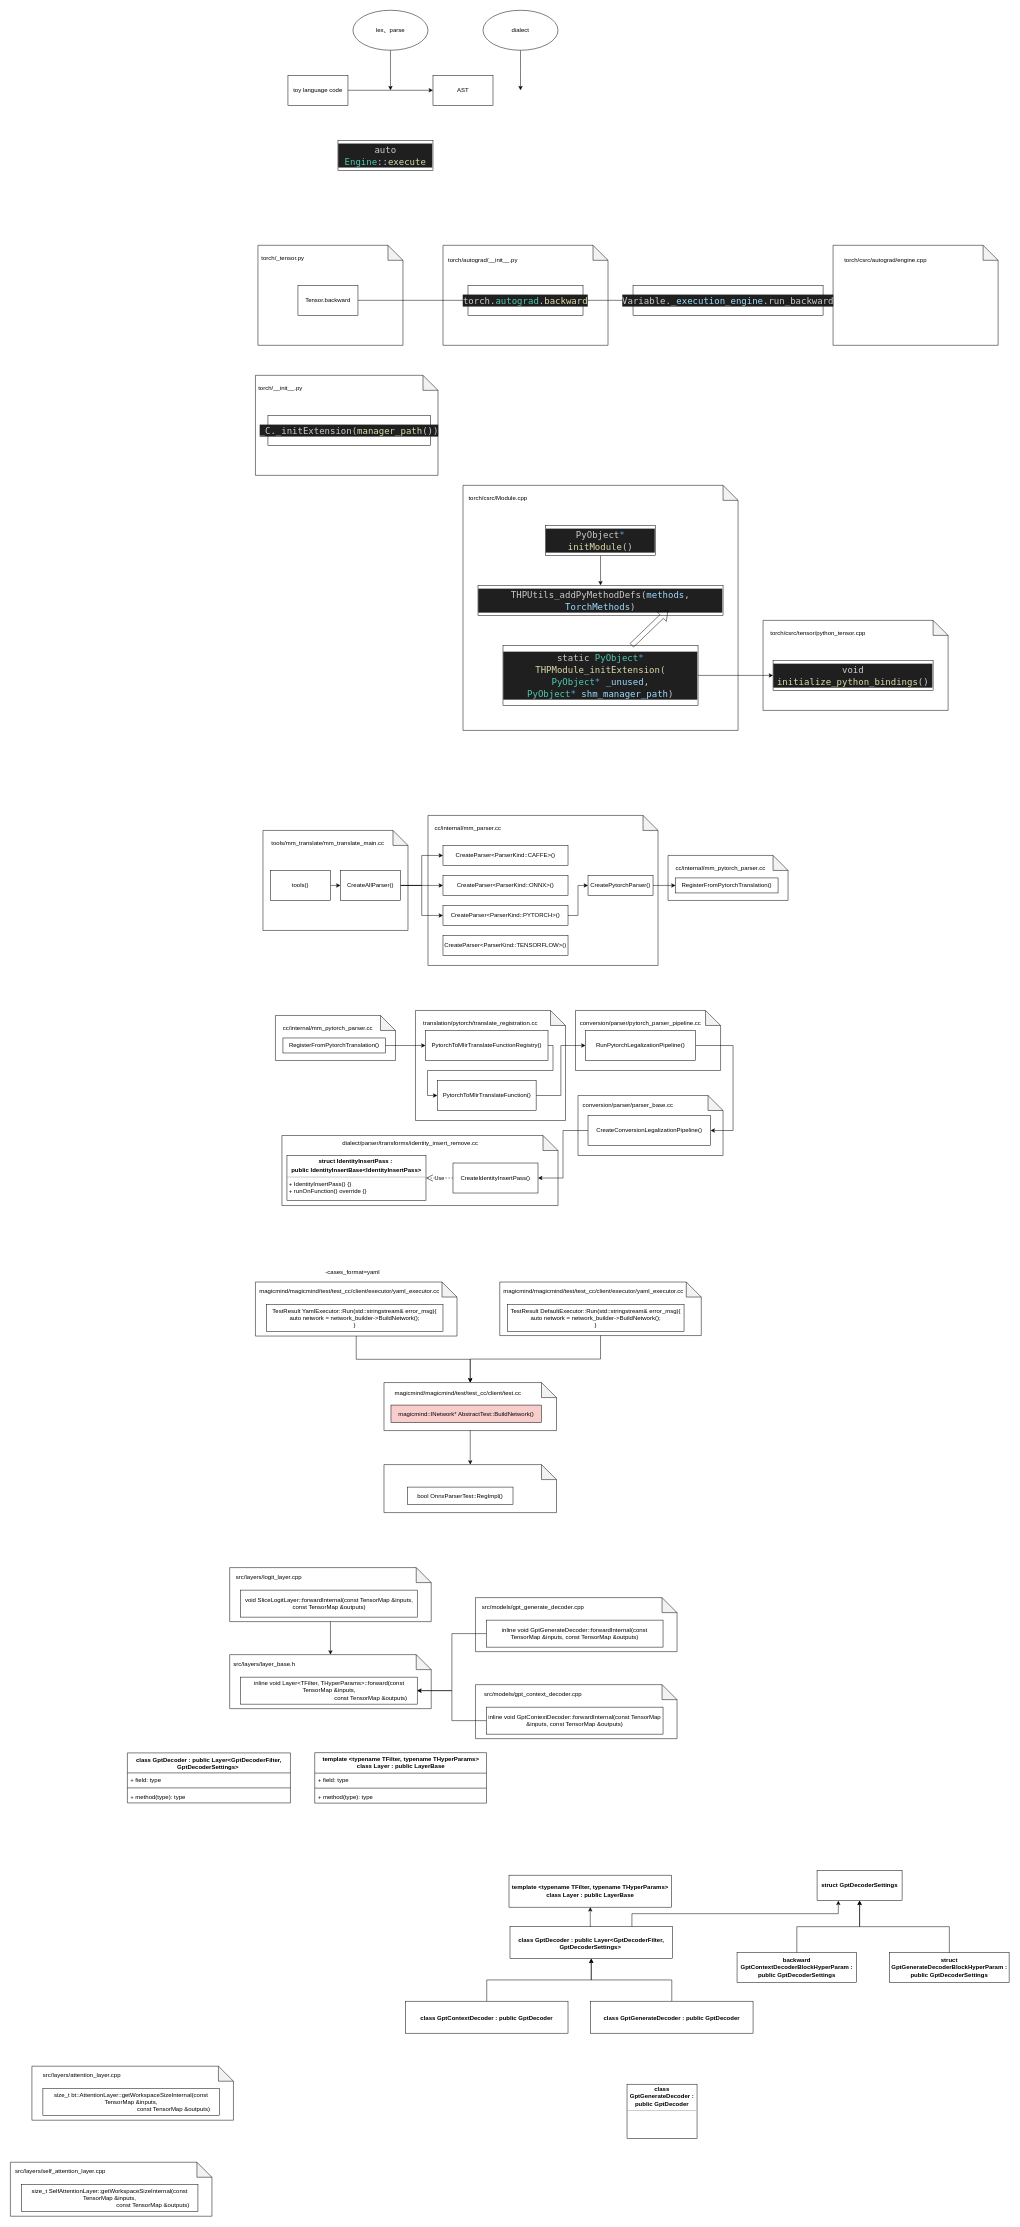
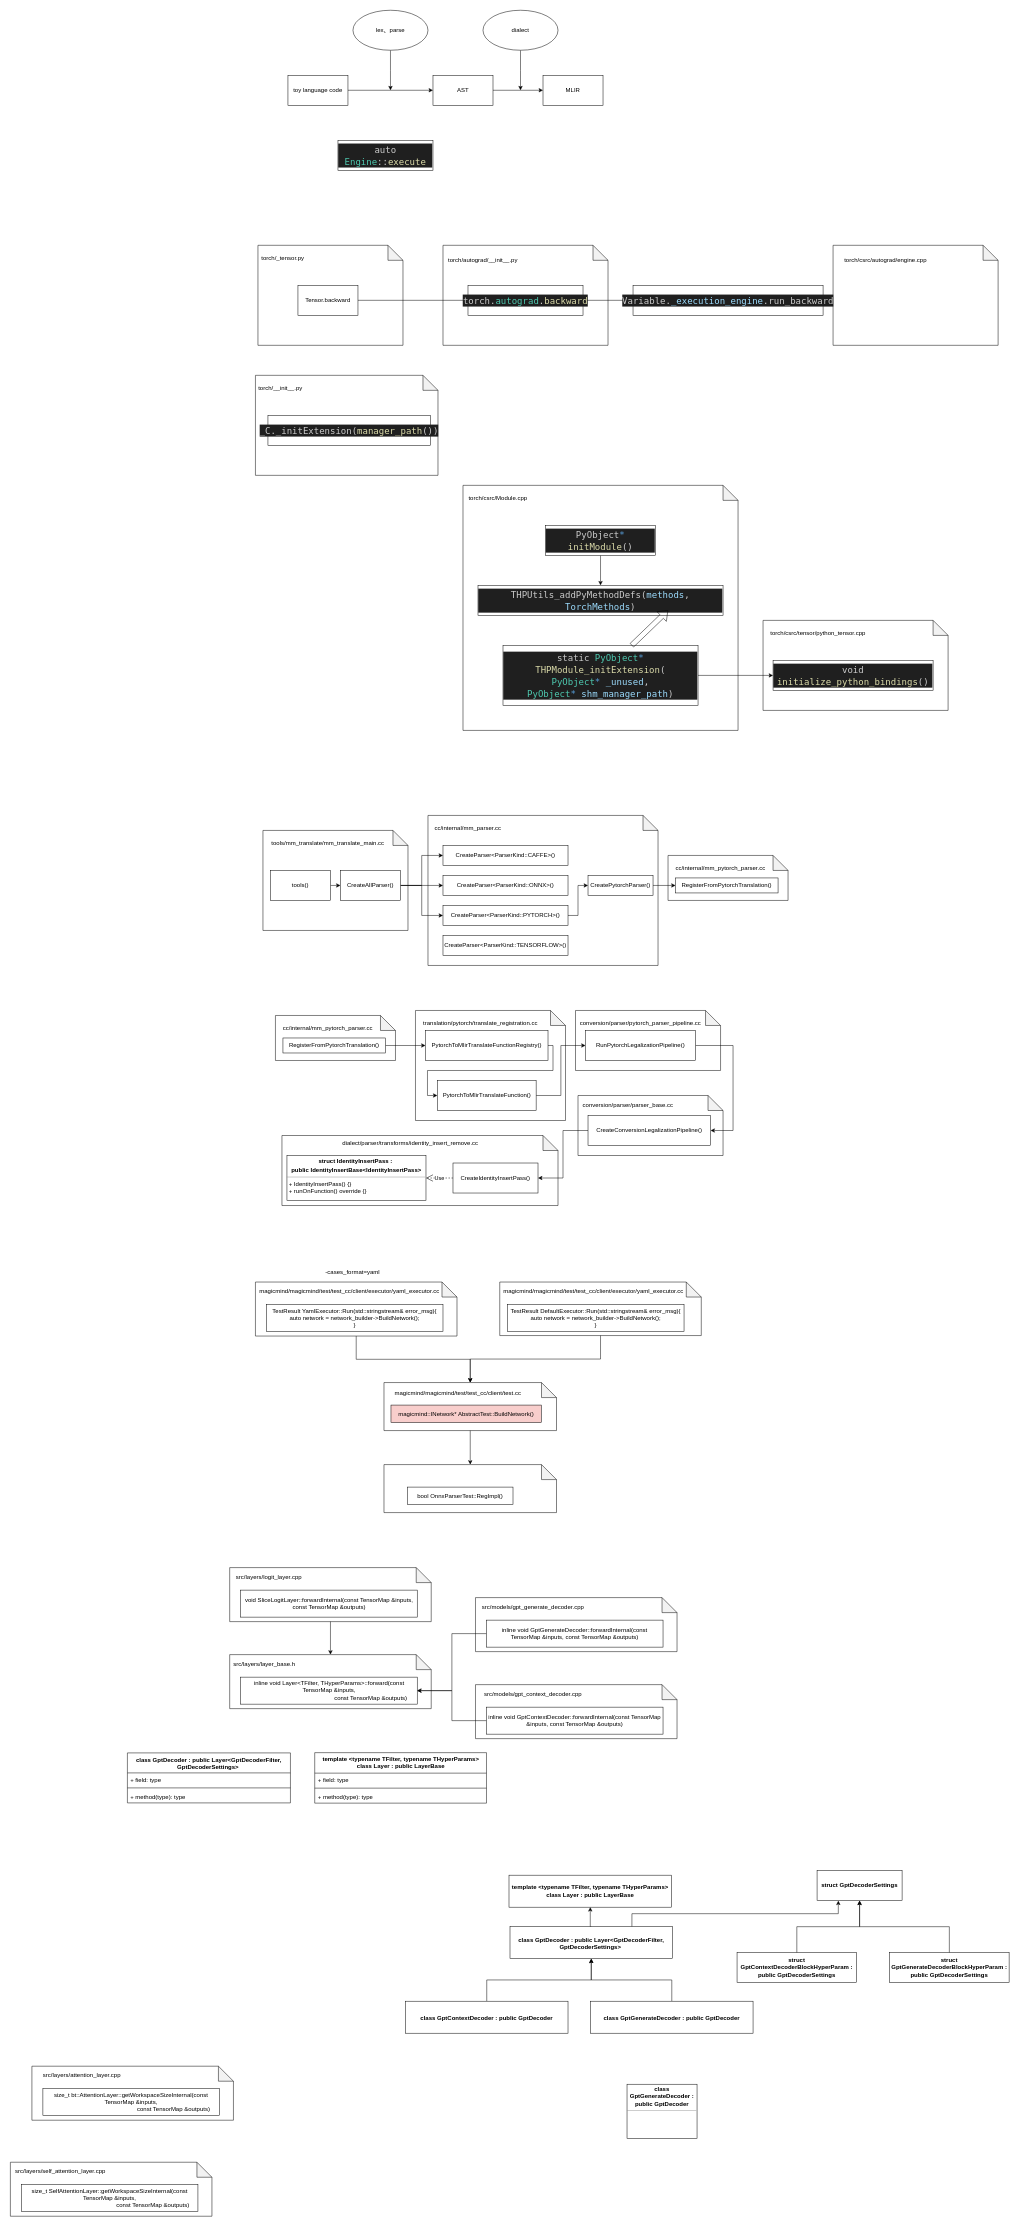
none -> (538, 90)
none -> (573, 90)
(797, 1967) -> (797, 1967)
